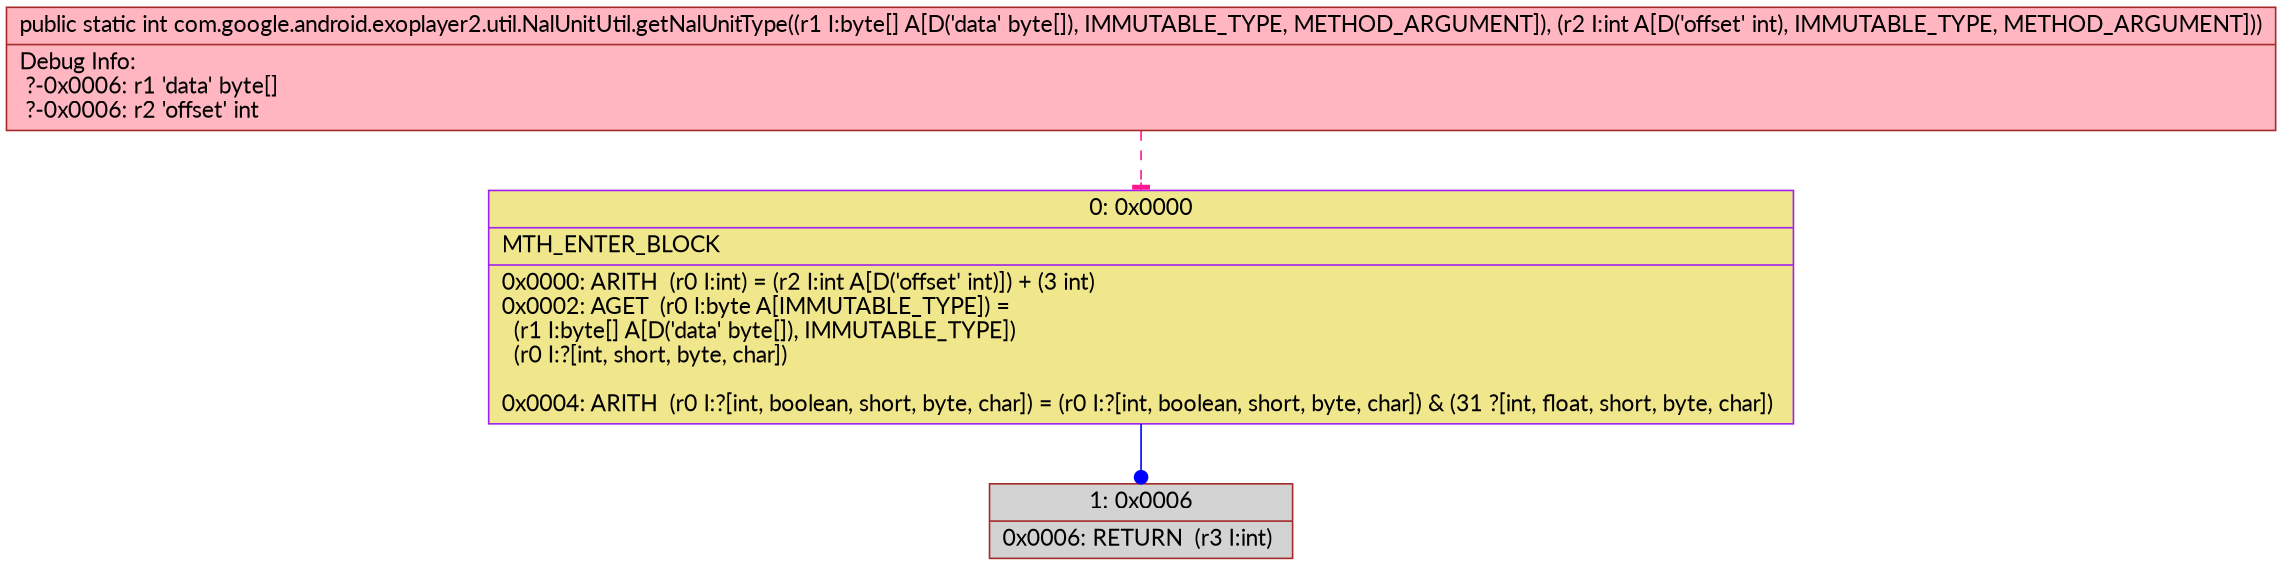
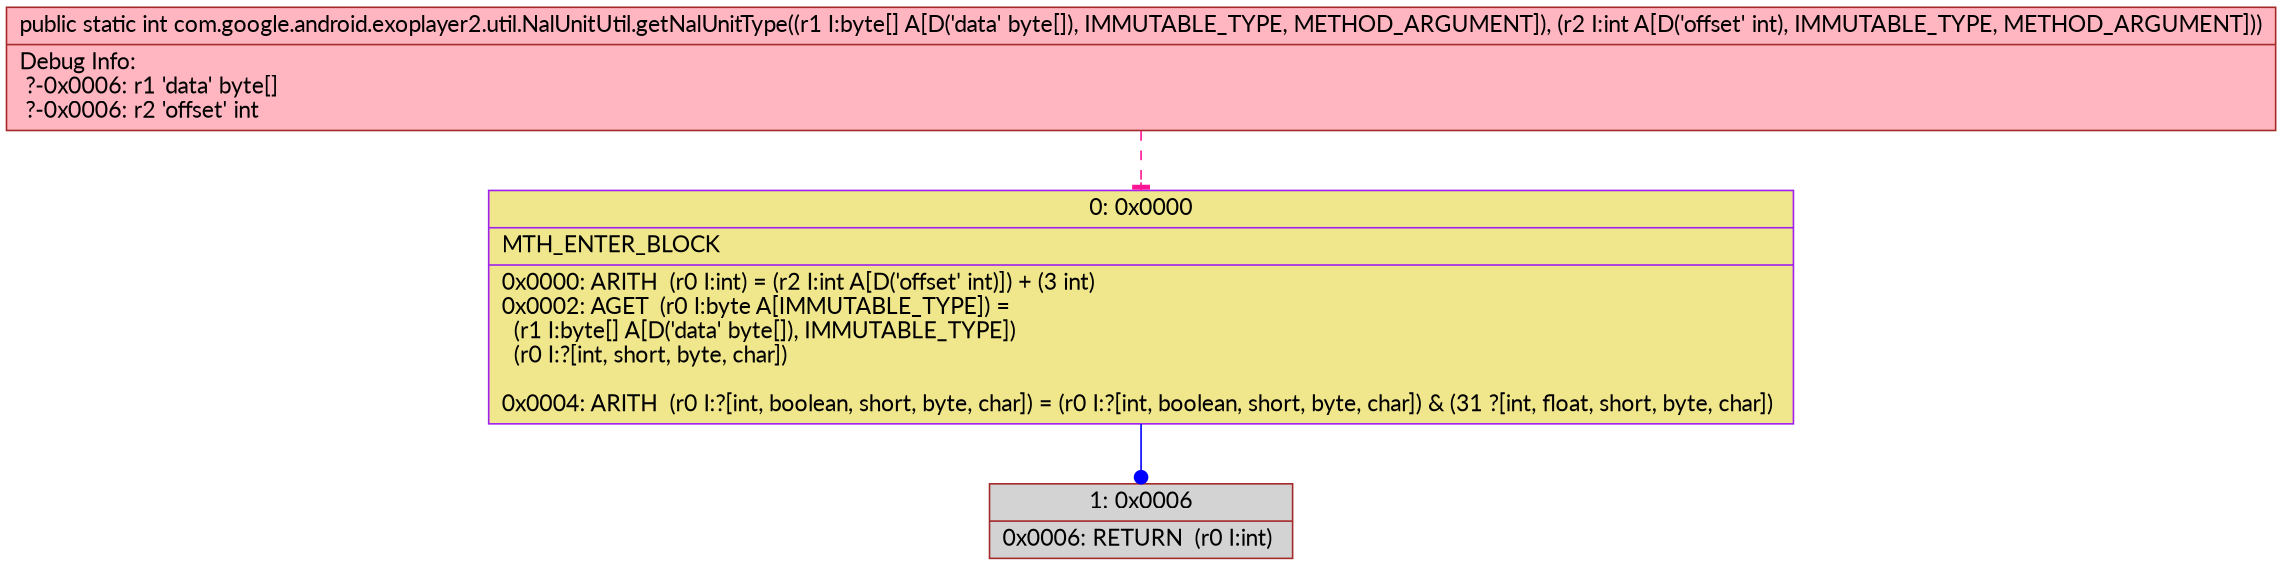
(1141, 539) -> (1141, 539)
